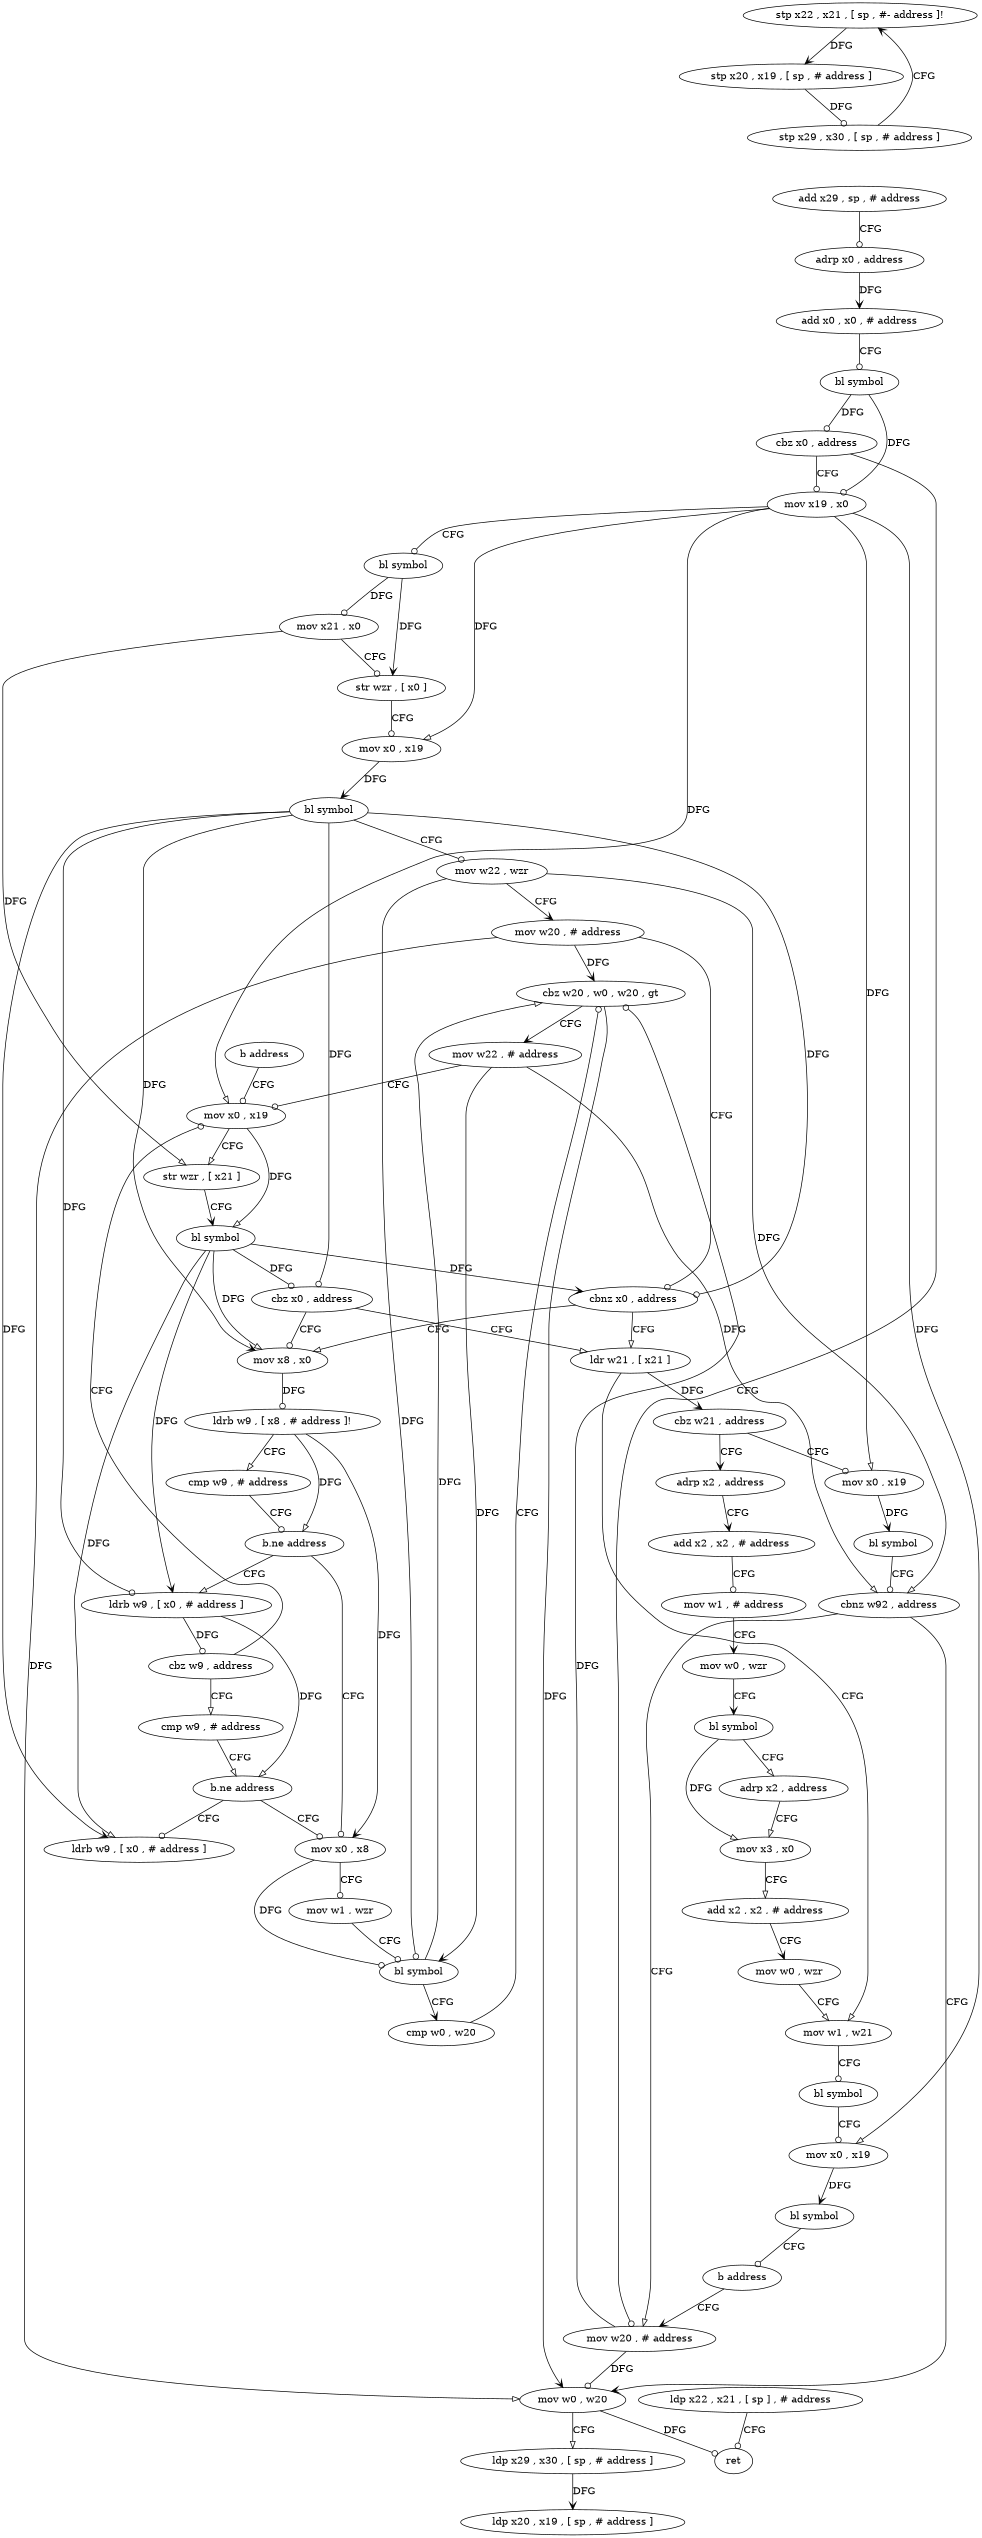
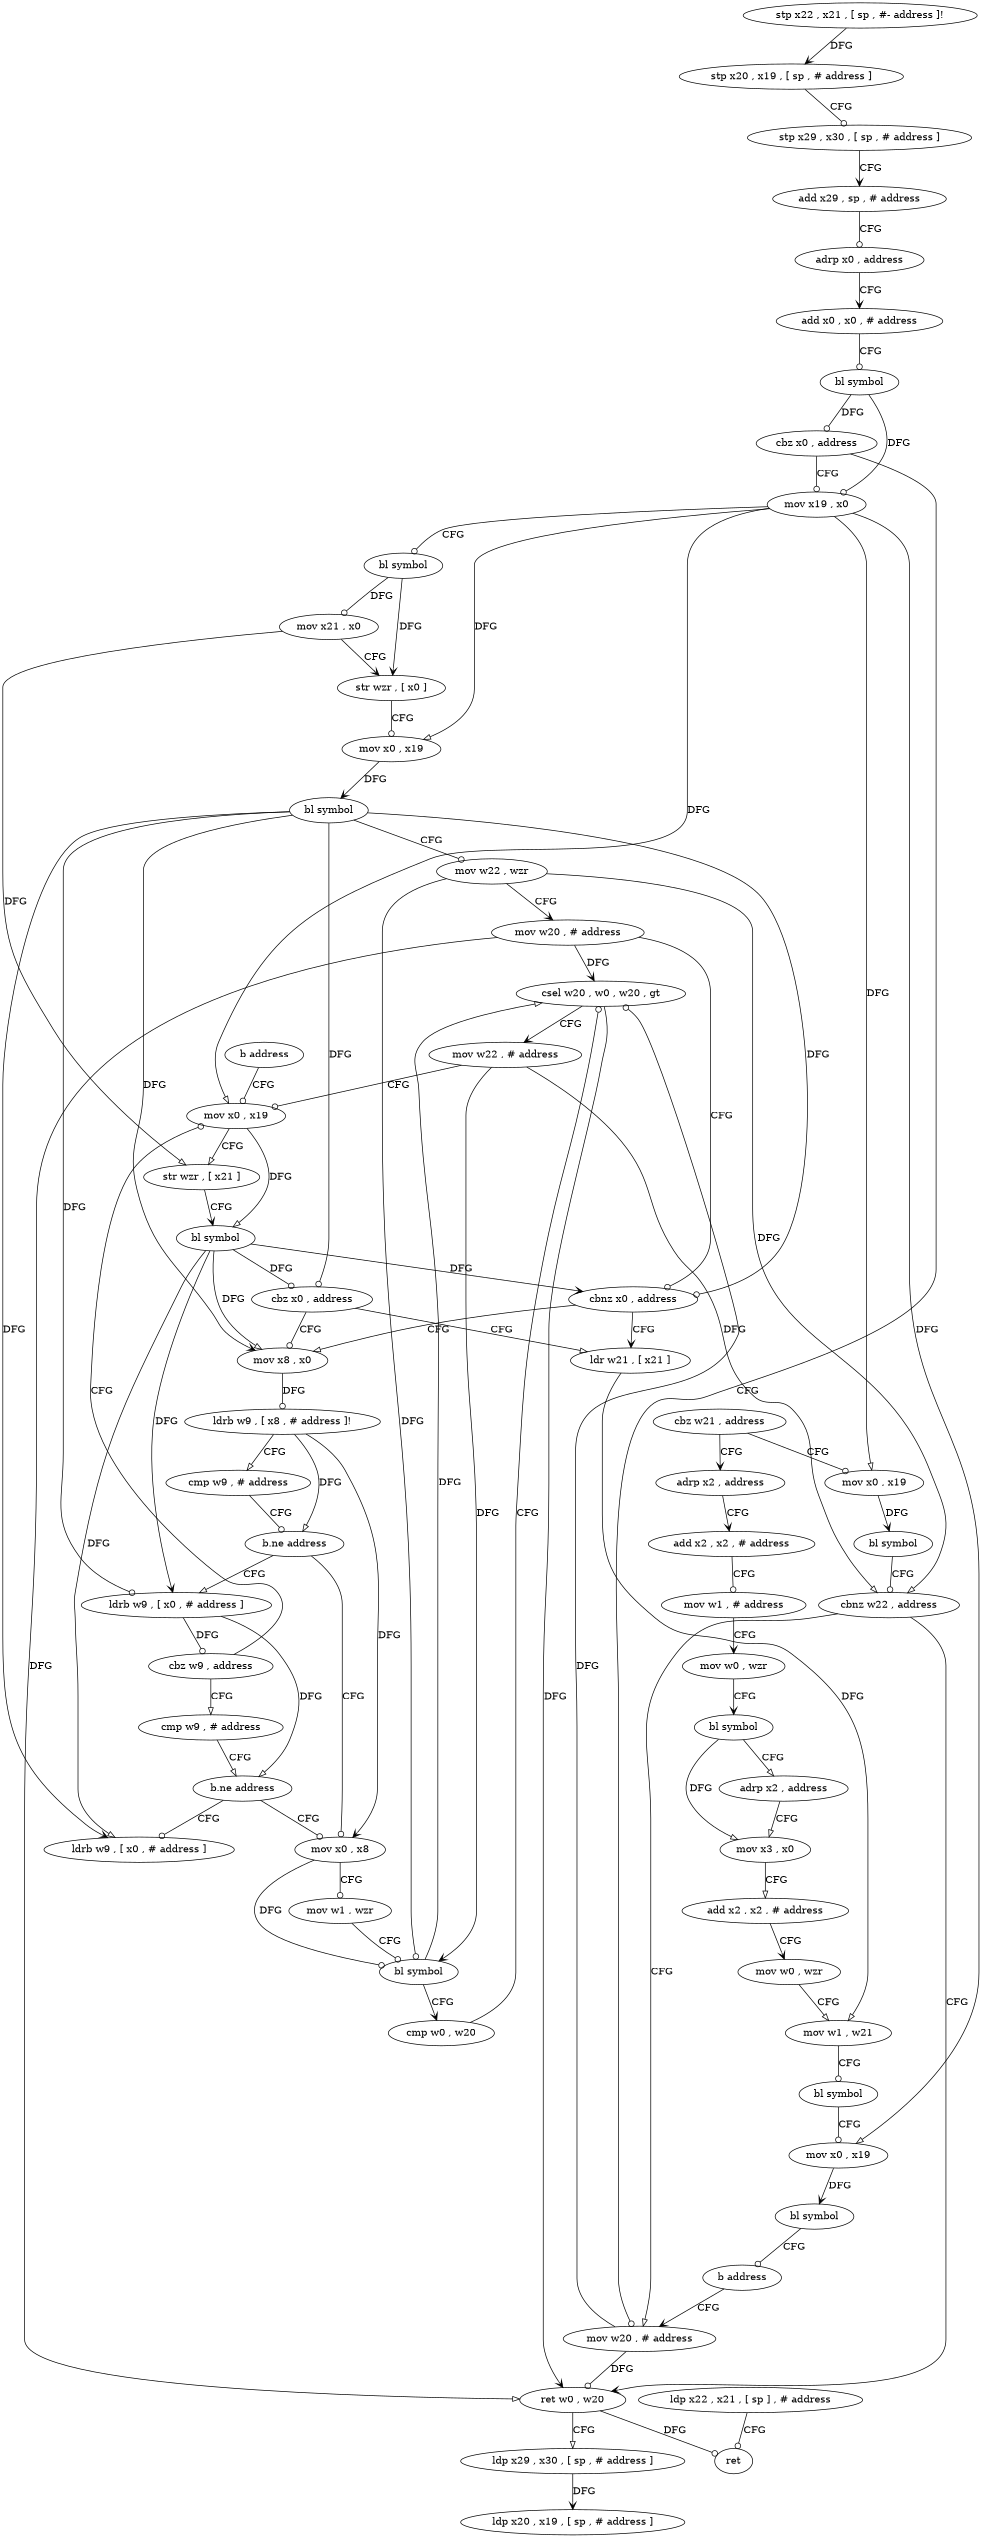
(912, 80) -> (859, 165)
(841, 107) -> (841, 107)
(871, 291) -> (871, 291)
(358, 655) -> (358, 655)
(601, 994) -> (601, 994)
(632, 1326) -> (632, 1326)
(672, 1389) -> none
(889, 1605) -> (889, 1605)
(853, 1697) -> (853, 1697)
(573, 2400) -> (573, 2400)
